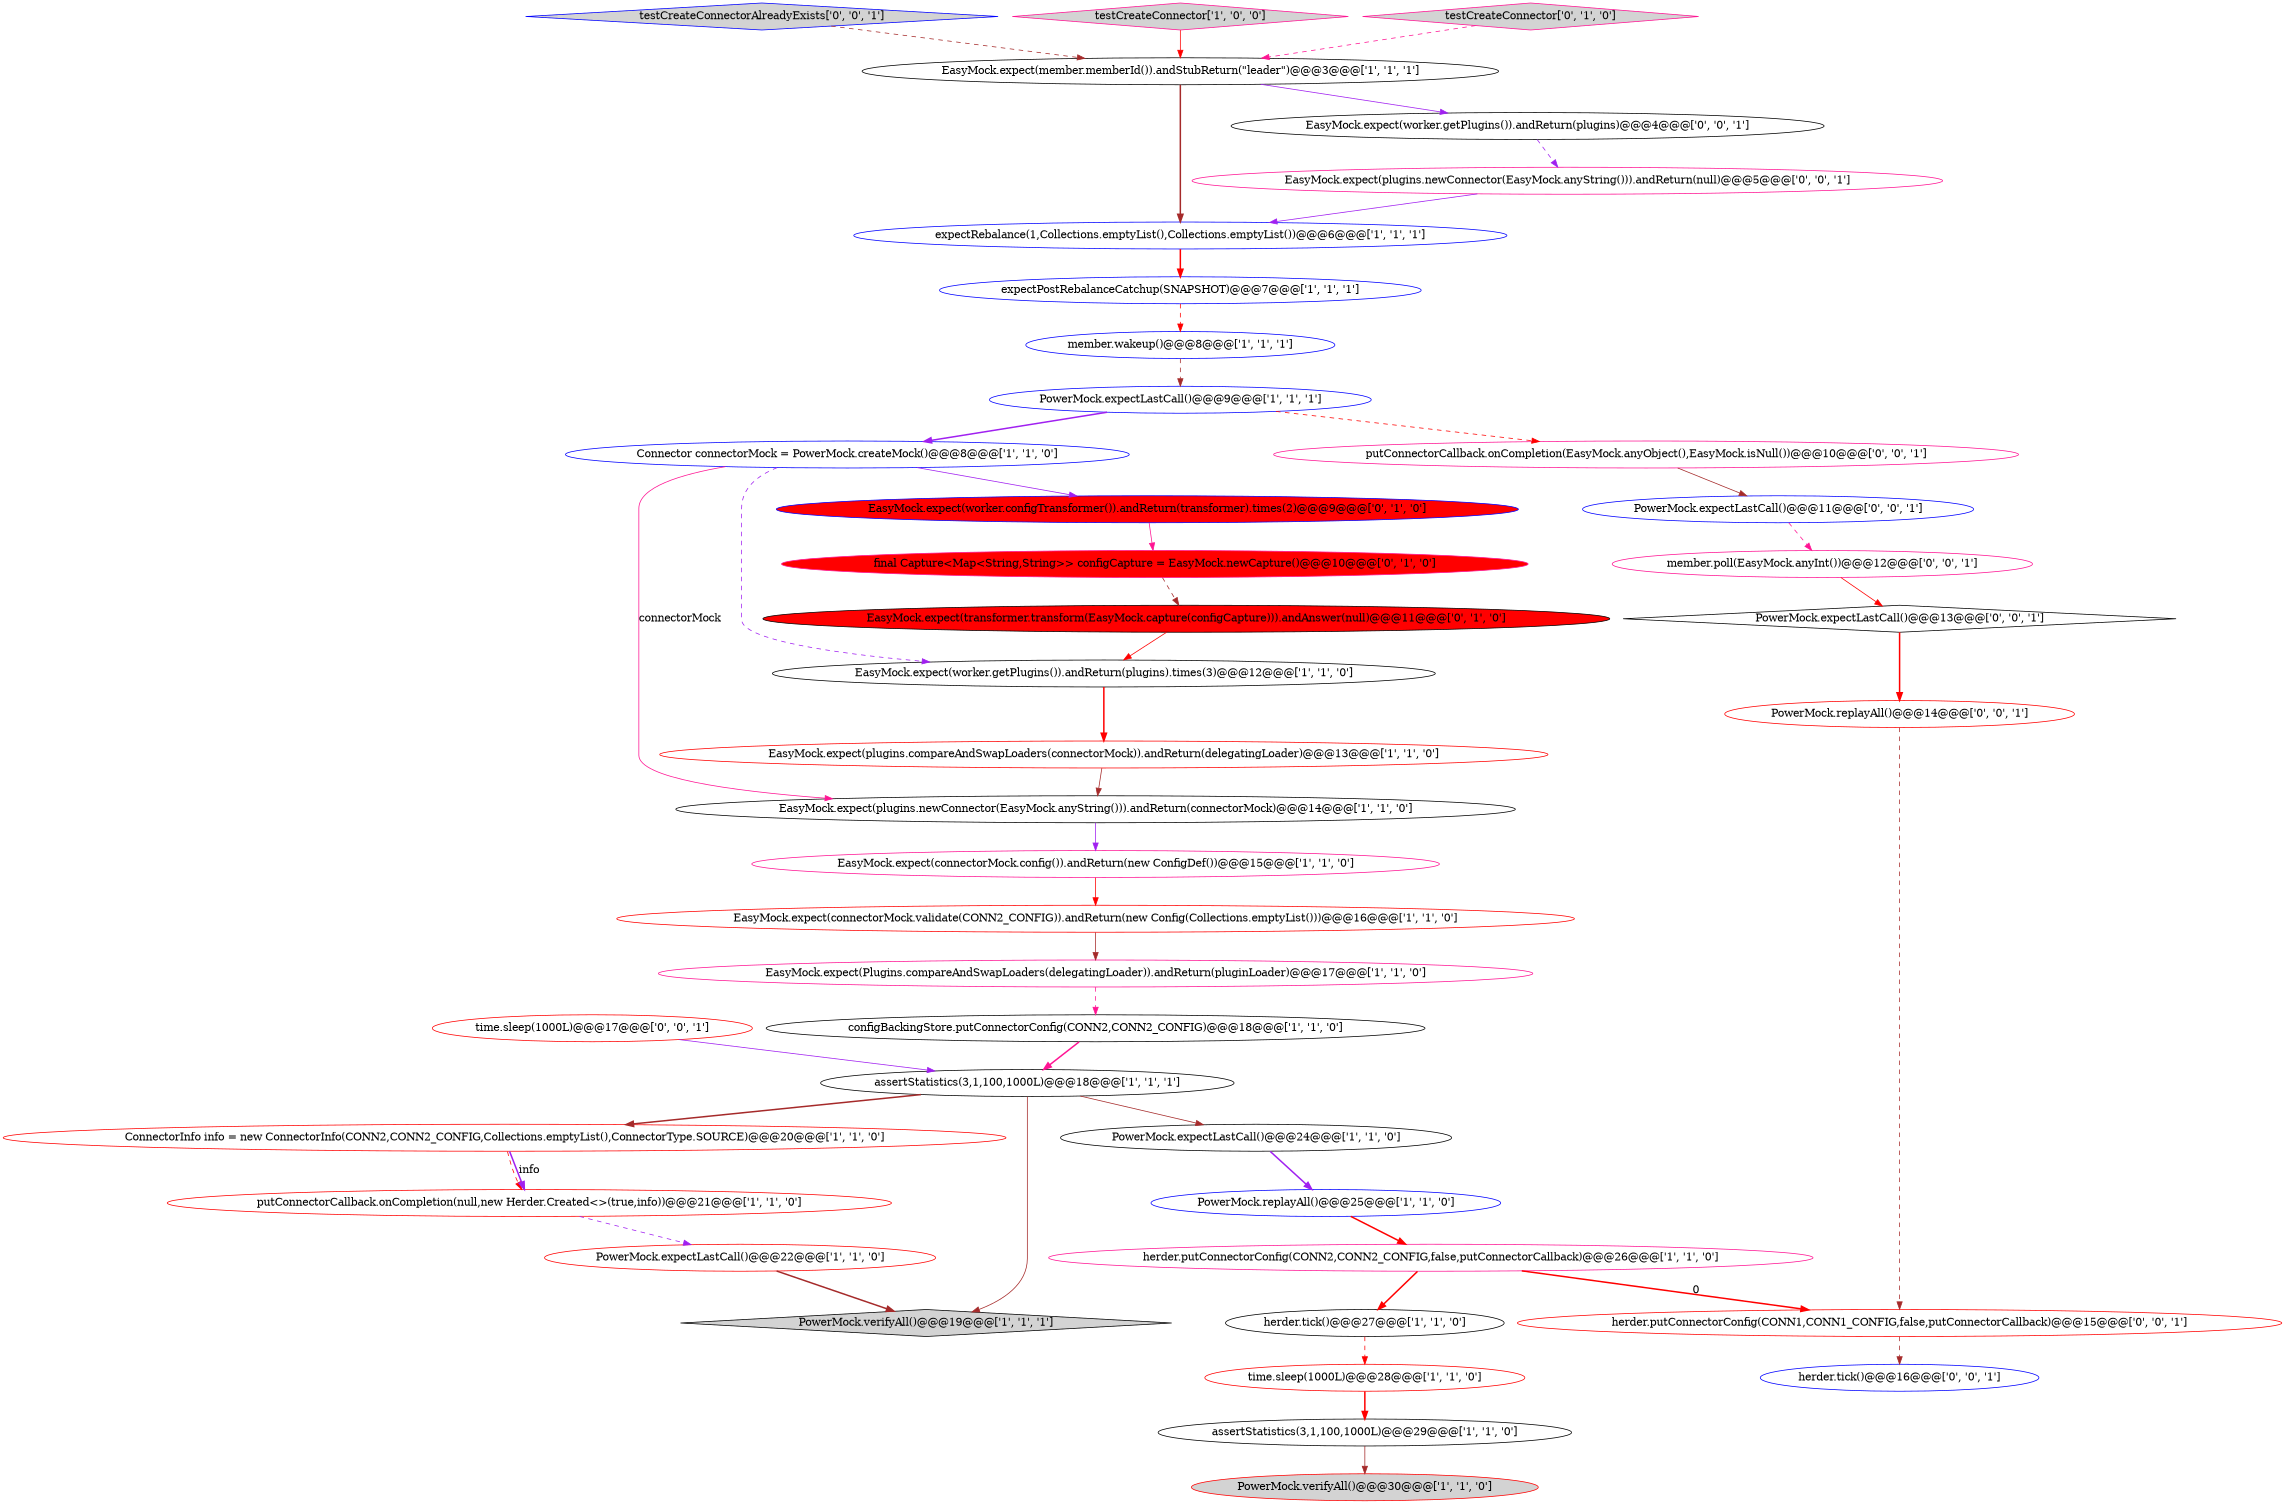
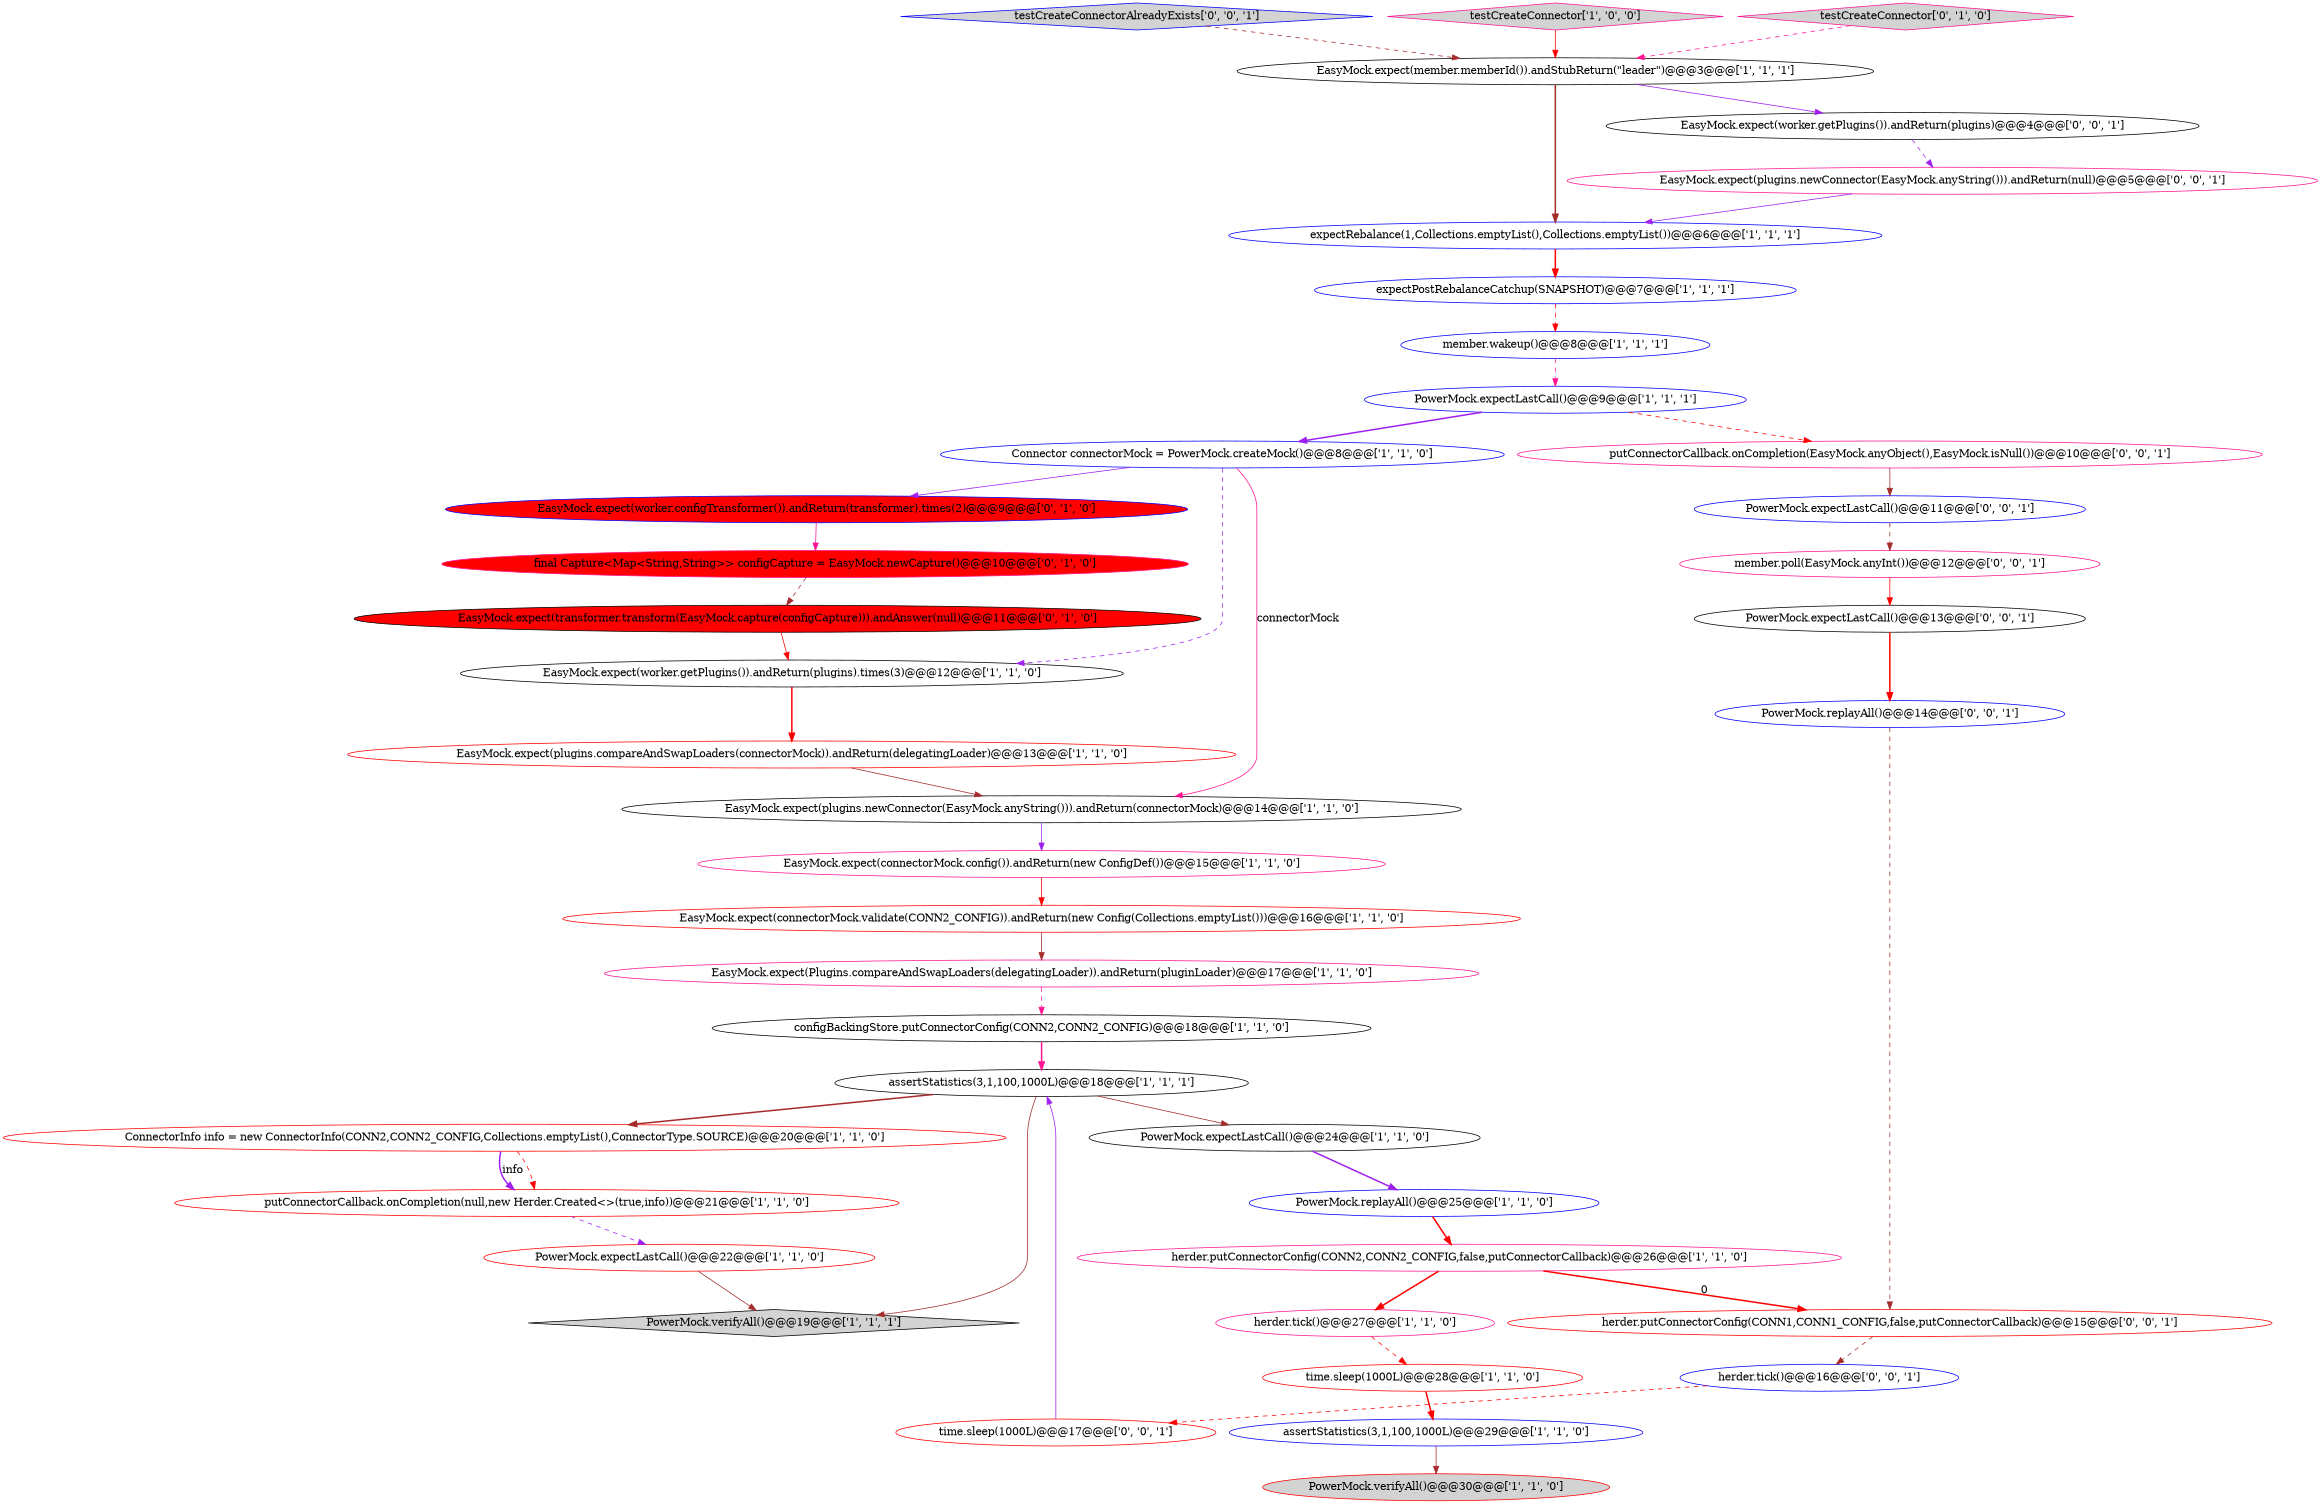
(1180, 369) -> (1555, 369)
(1798, 534) -> (1890, 533)
(1900, 619) -> (1890, 619)
(1900, 714) -> (1890, 714)
(832, 1290) -> (724, 1289)
(1365, 1323) -> (1355, 1323)
none -> (1442, 1404)
(1365, 1432) -> (1436, 1432)
